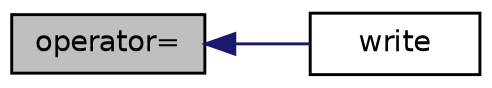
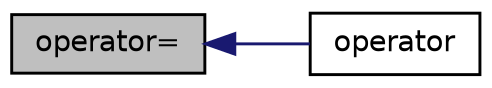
(395, 44) -> (395, 44)
